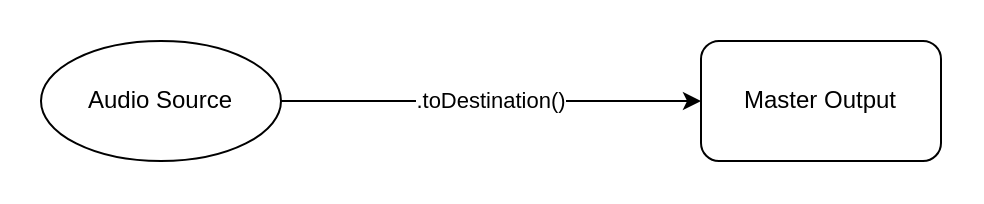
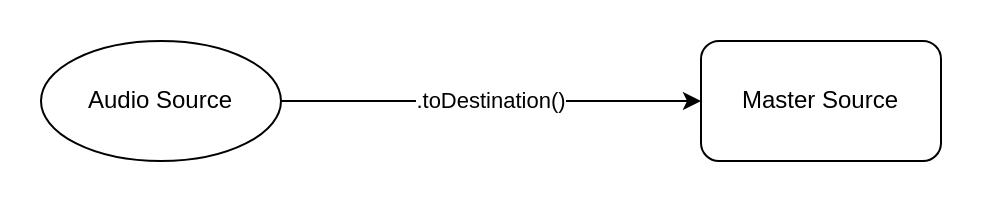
(821, 101) -> (821, 101)
